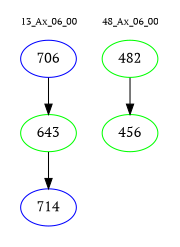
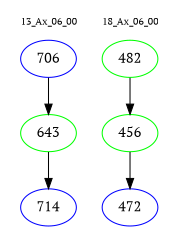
(131, 22) -> (131, 22)
none -> (130, 207)
